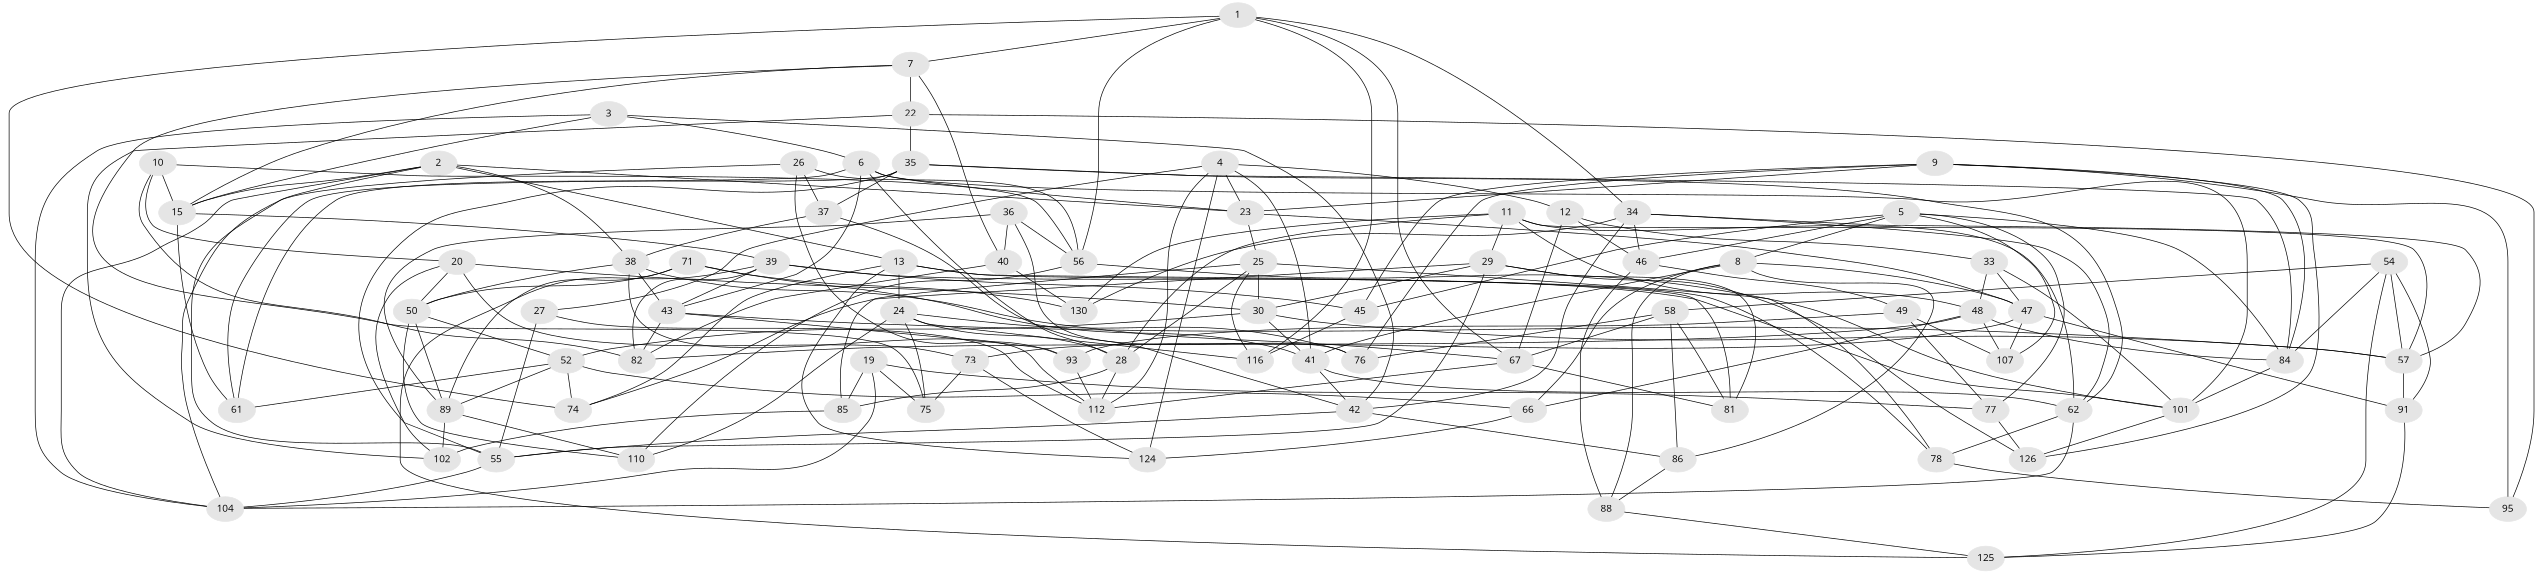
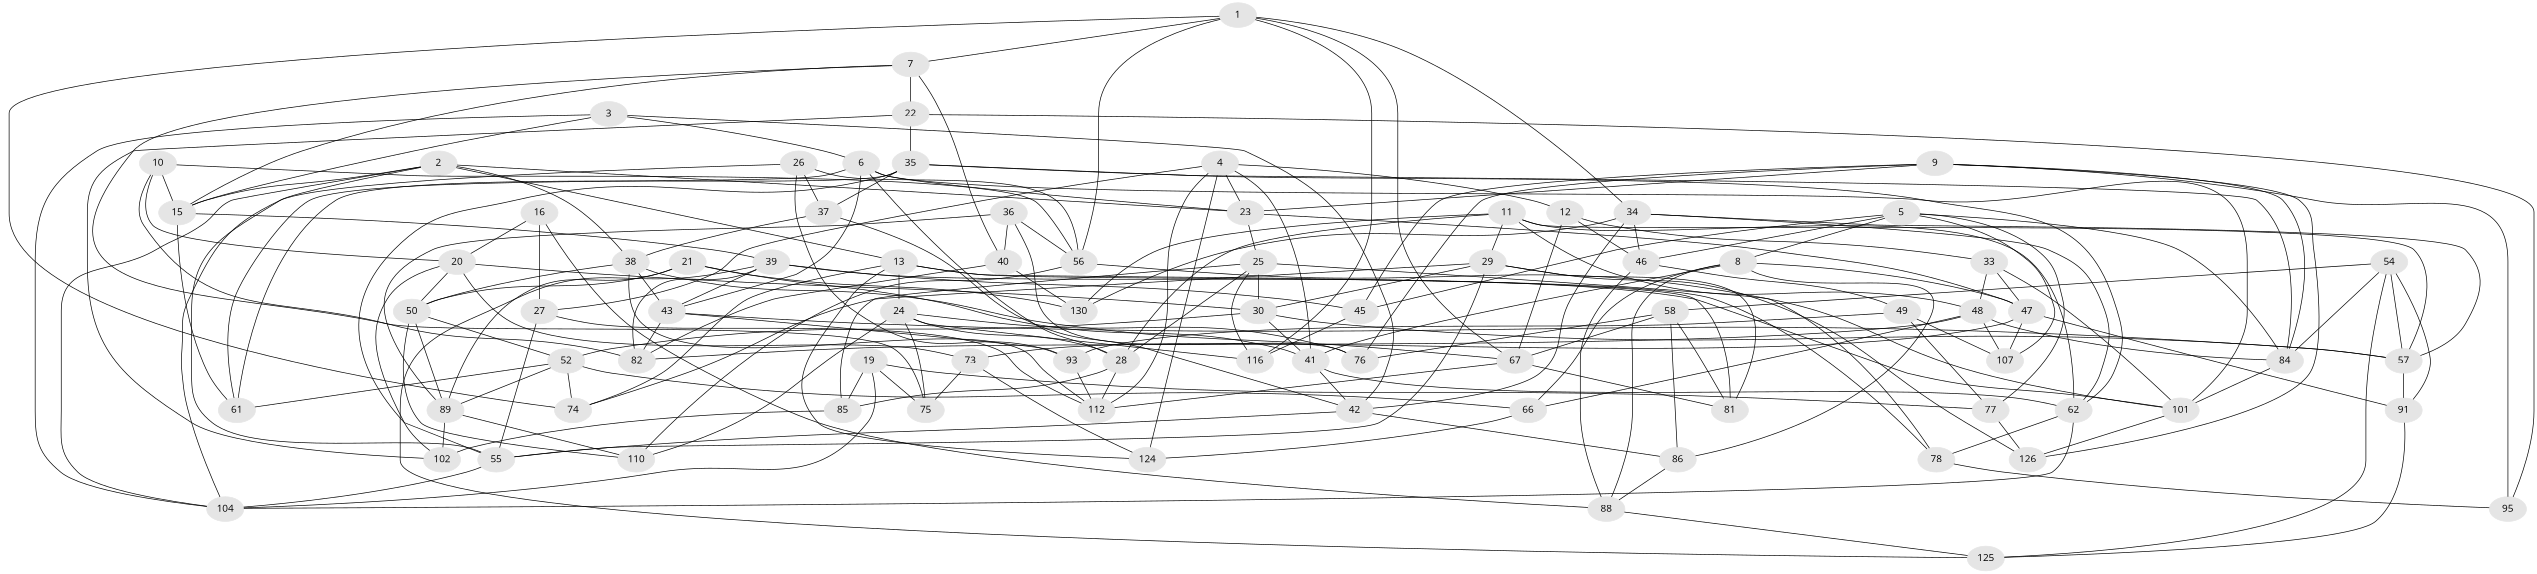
none -> (539, 213)
(688, 262) -> (688, 262)
